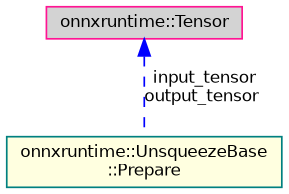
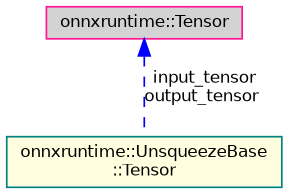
(144, 162) -> (144, 162)
